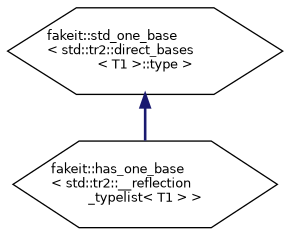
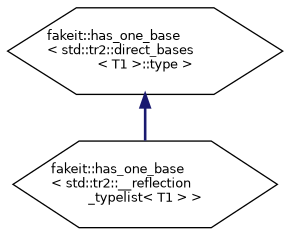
(145, 51) -> (145, 51)
